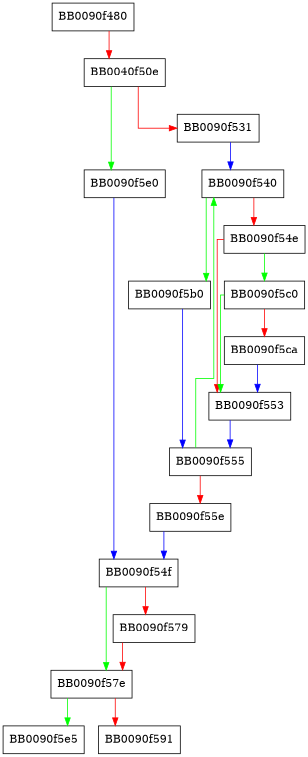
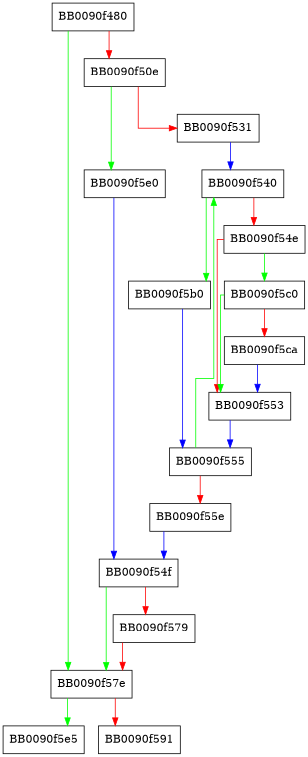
(125, 73) -> (125, 73)
none -> (68, 347)
